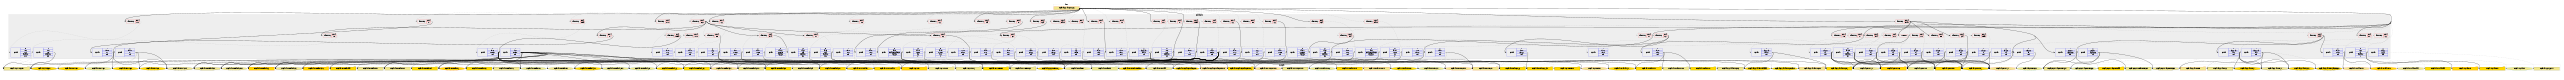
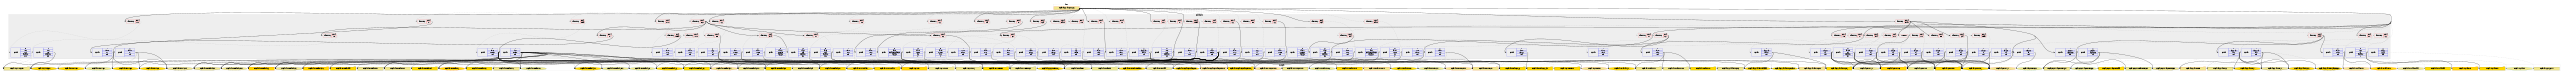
(561, 69) -> none
(1649, 69) -> (1649, 69)
